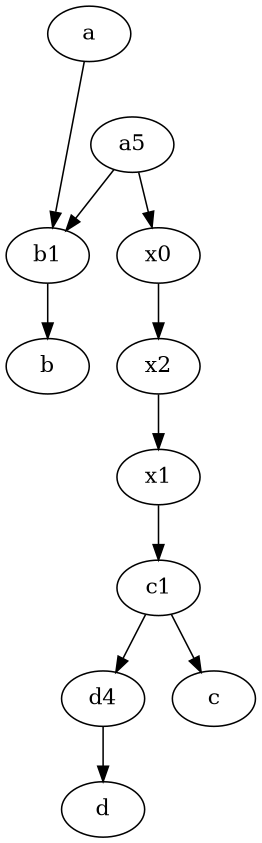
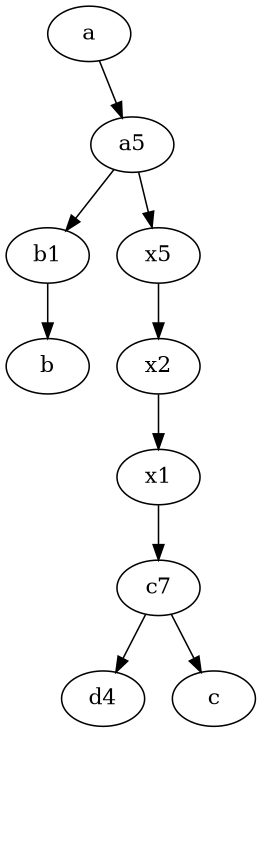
(70, 137) -> (108, 82)
(159, 255) -> (159, 255)
(159, 588) -> (159, 588)
(103, 809) -> none
